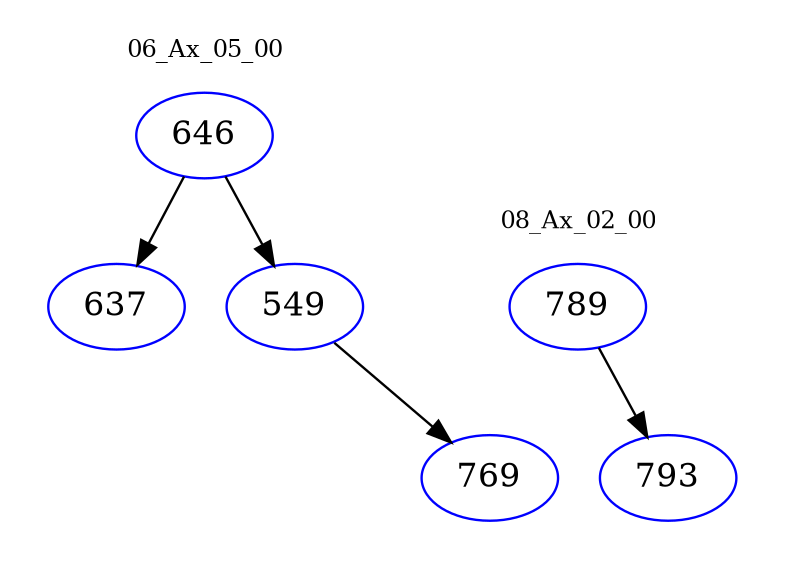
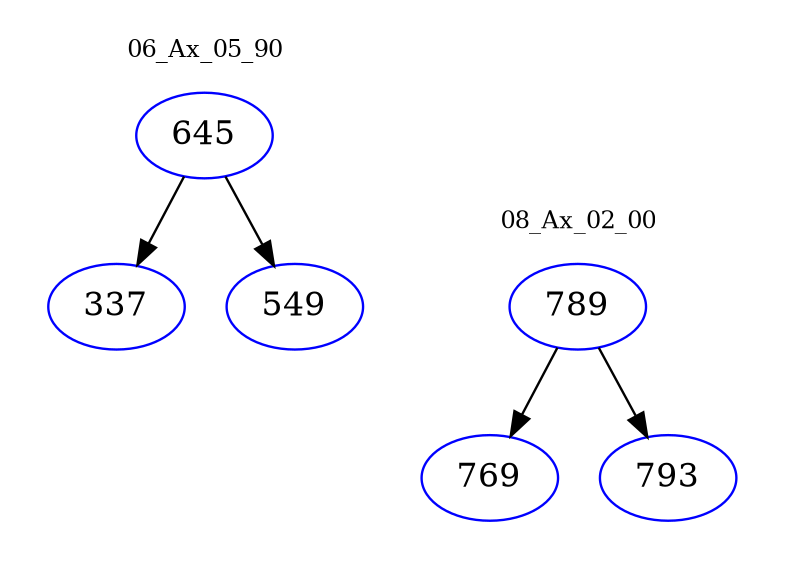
(206, 51) -> (206, 51)
(204, 136) -> (204, 136)
(117, 307) -> (117, 307)
(383, 385) -> (540, 381)
